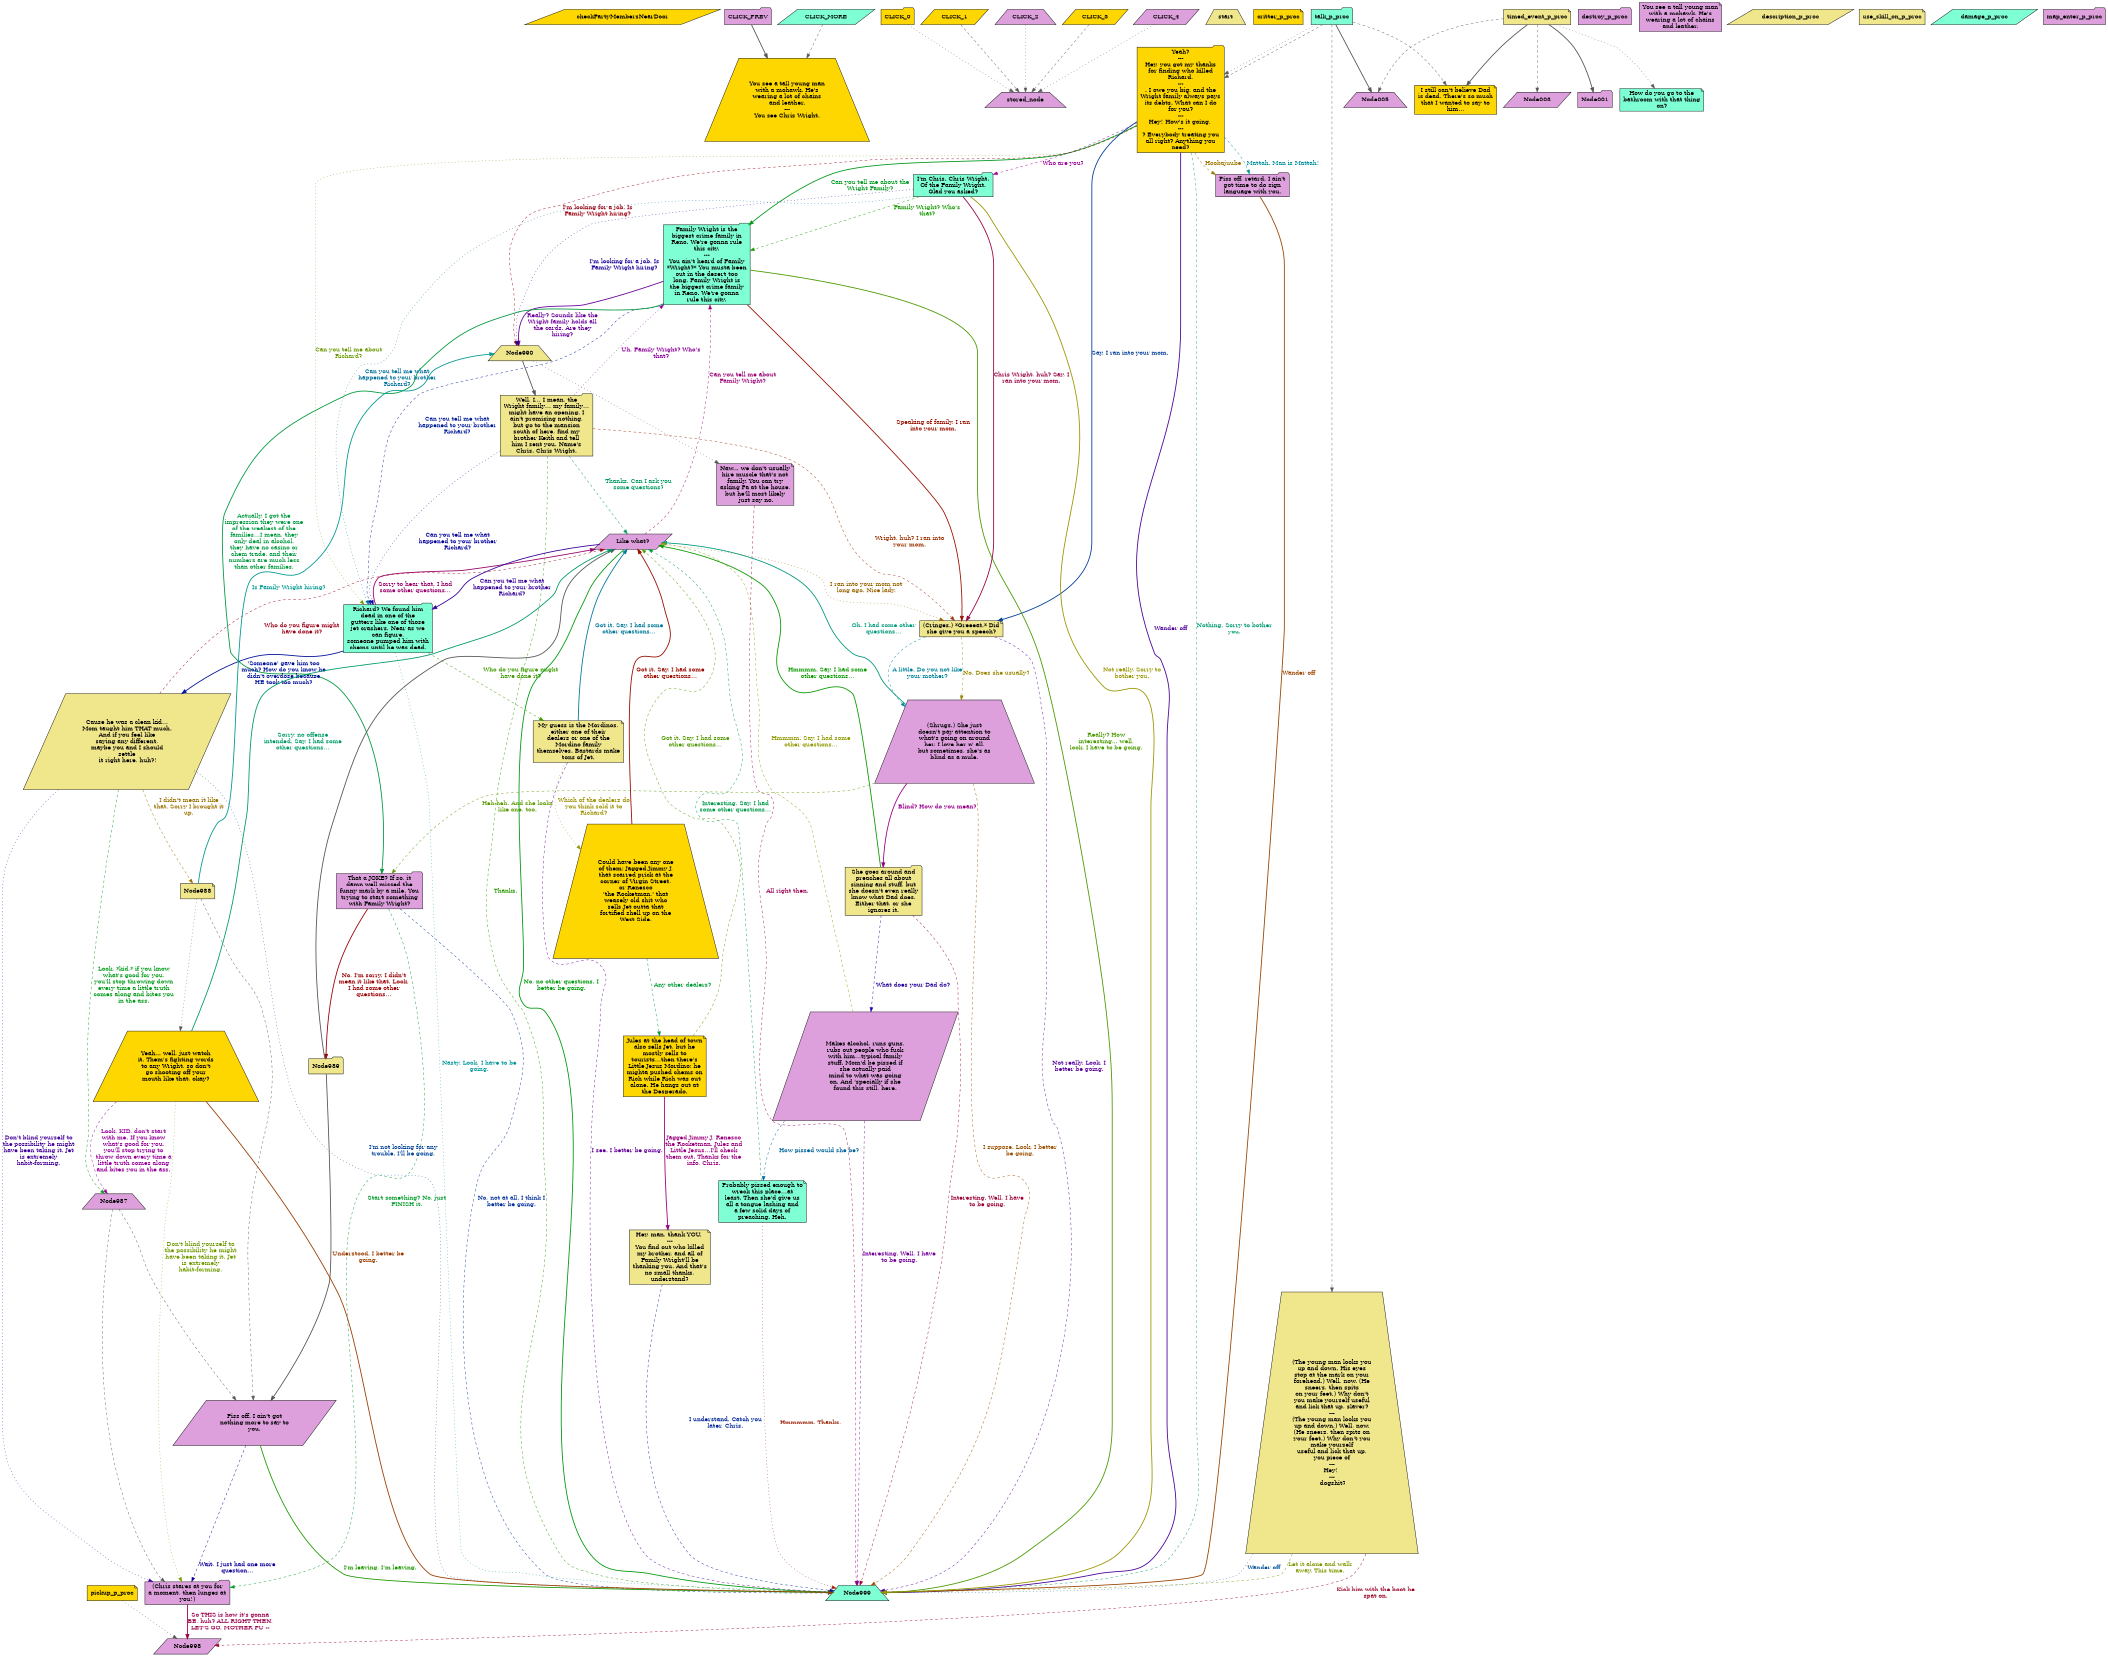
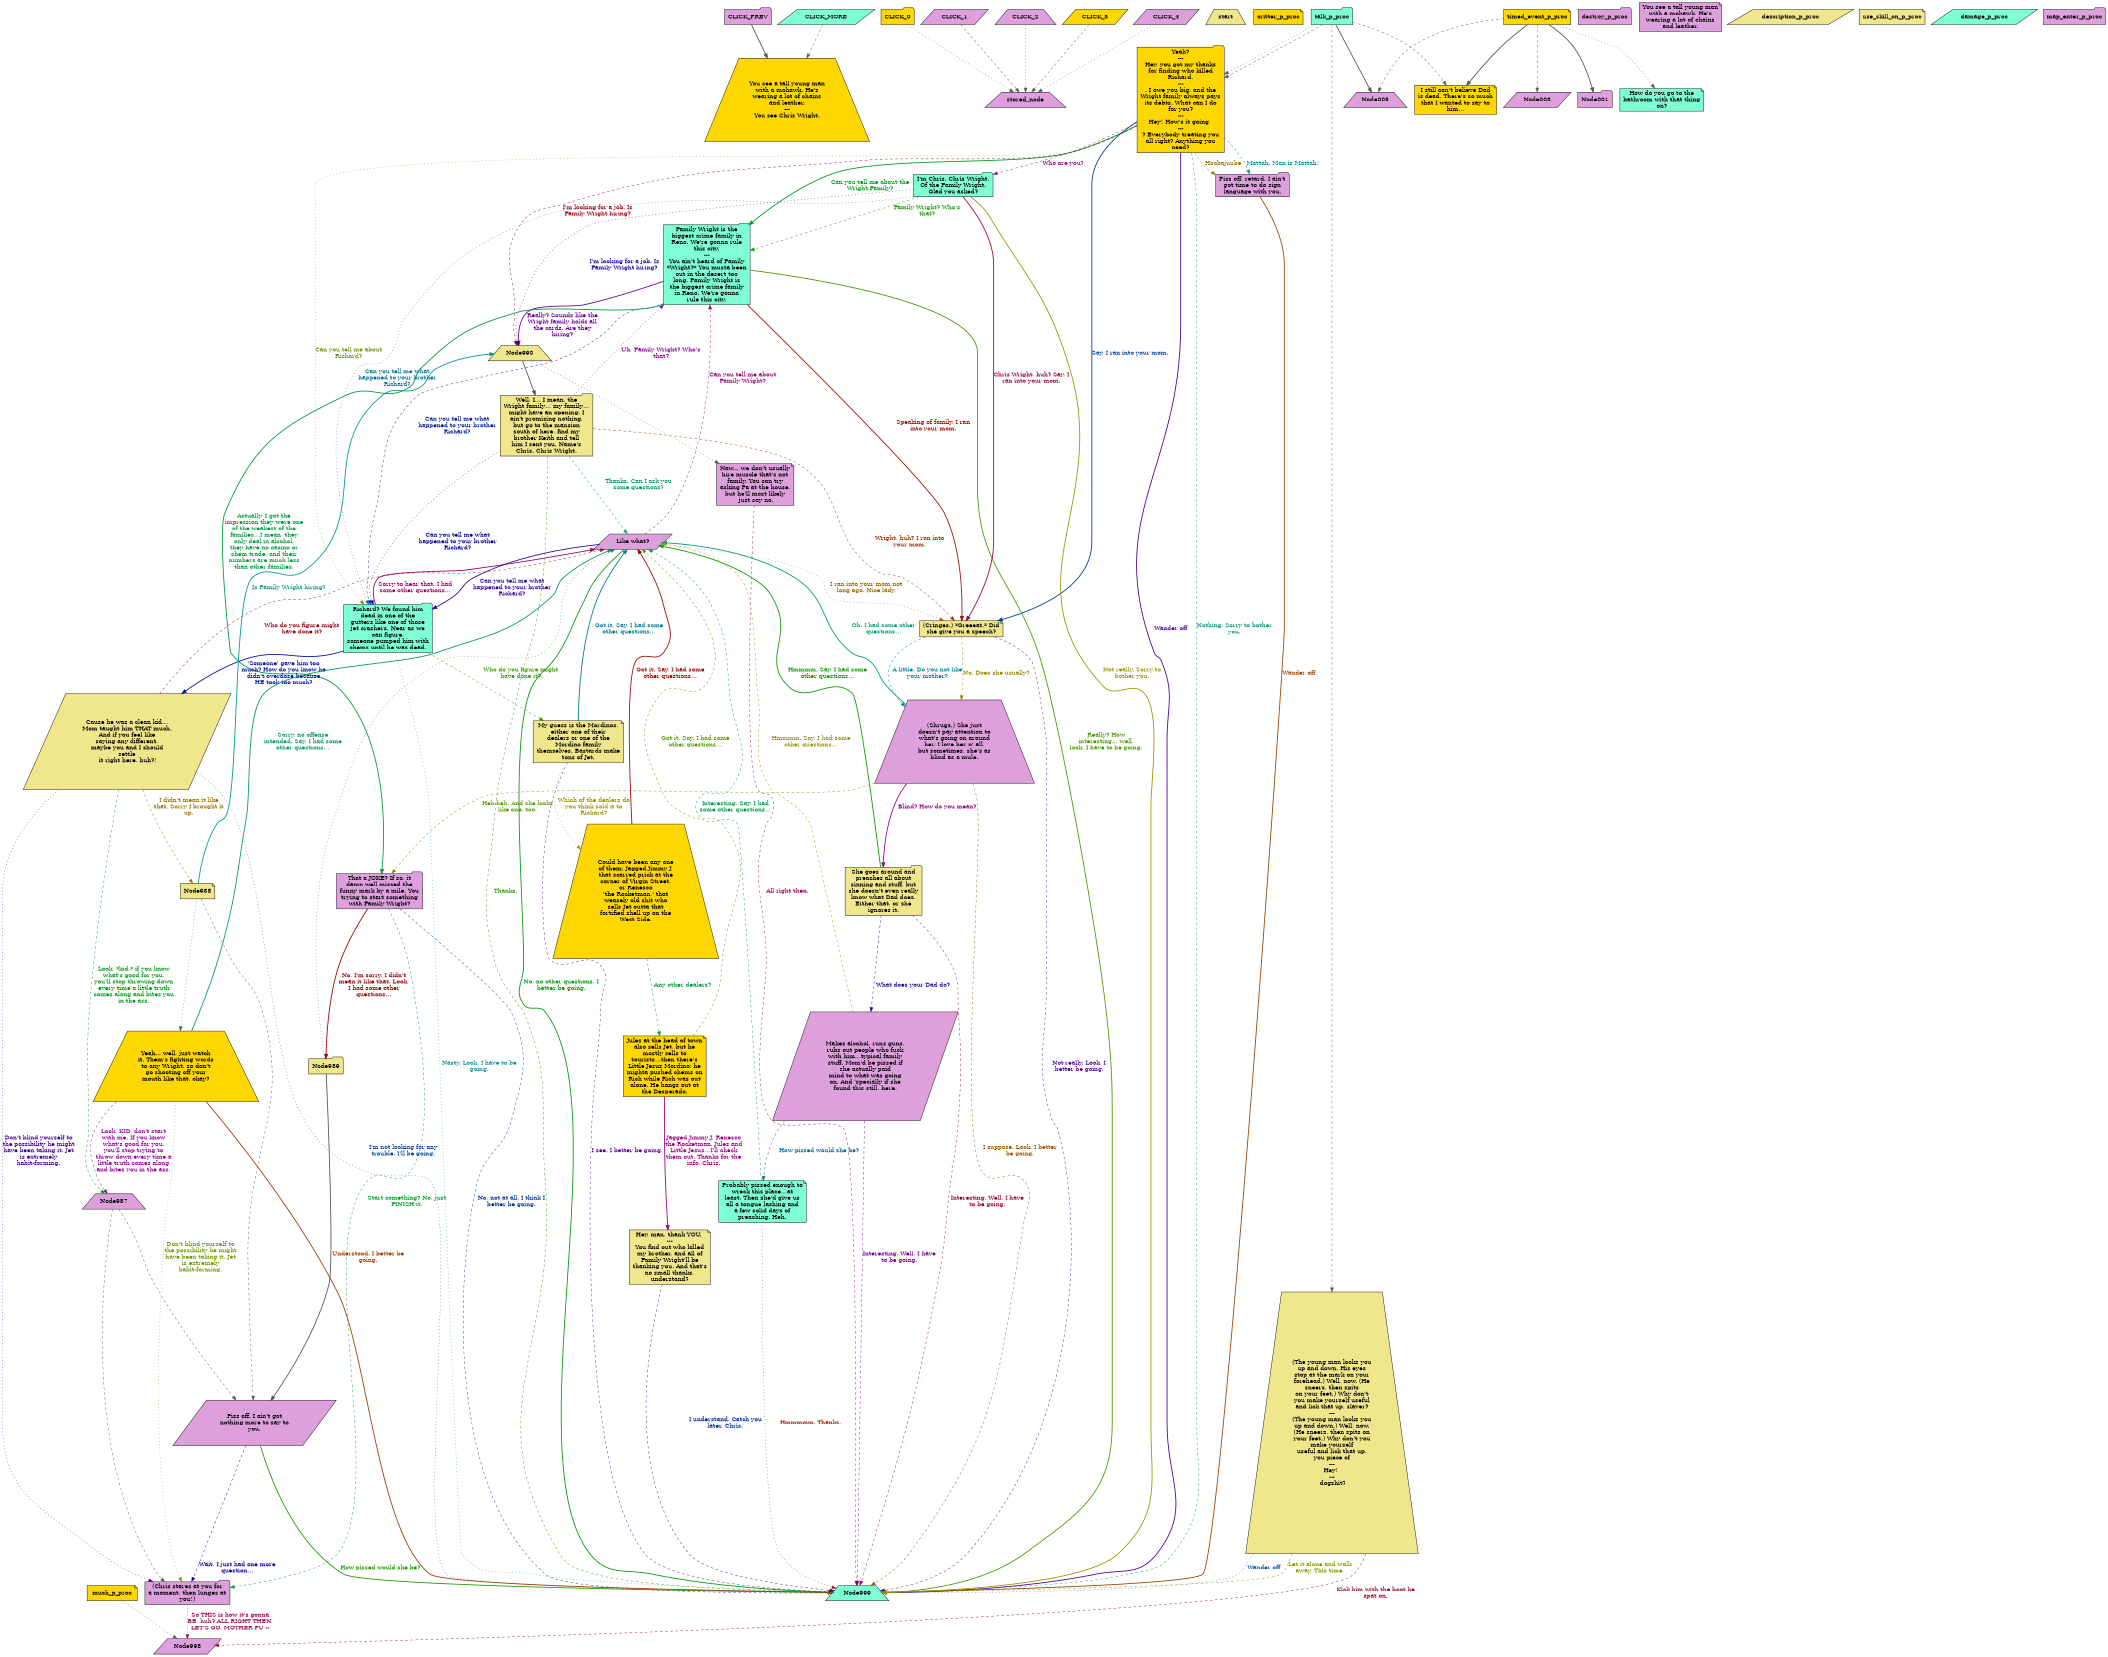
(623, 17) -> none
(955, 17) -> (955, 17)
(1537, 17) -> (1537, 17)
(360, 746) -> (360, 746)
(380, 1568) -> (380, 1568)
(112, 1593) -> (112, 1593)
(187, 1619) -> (187, 1619)
